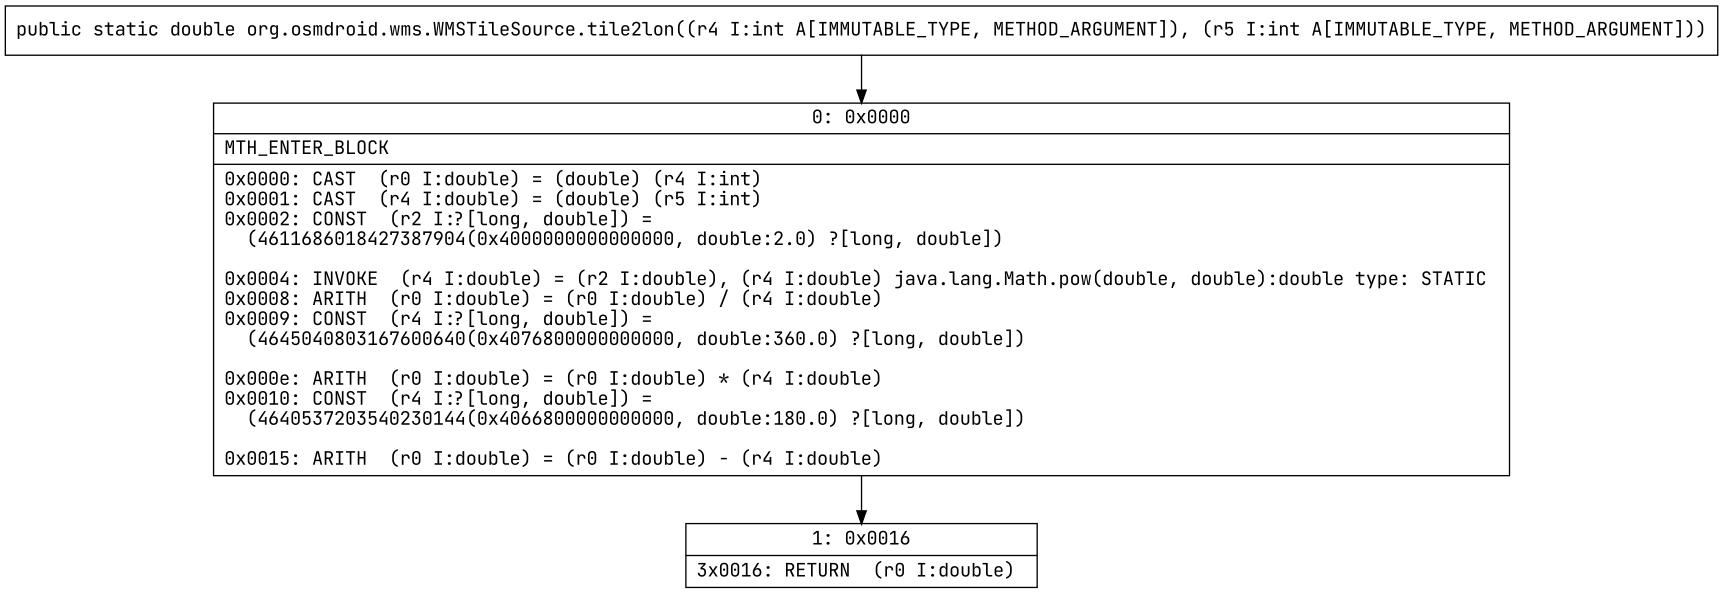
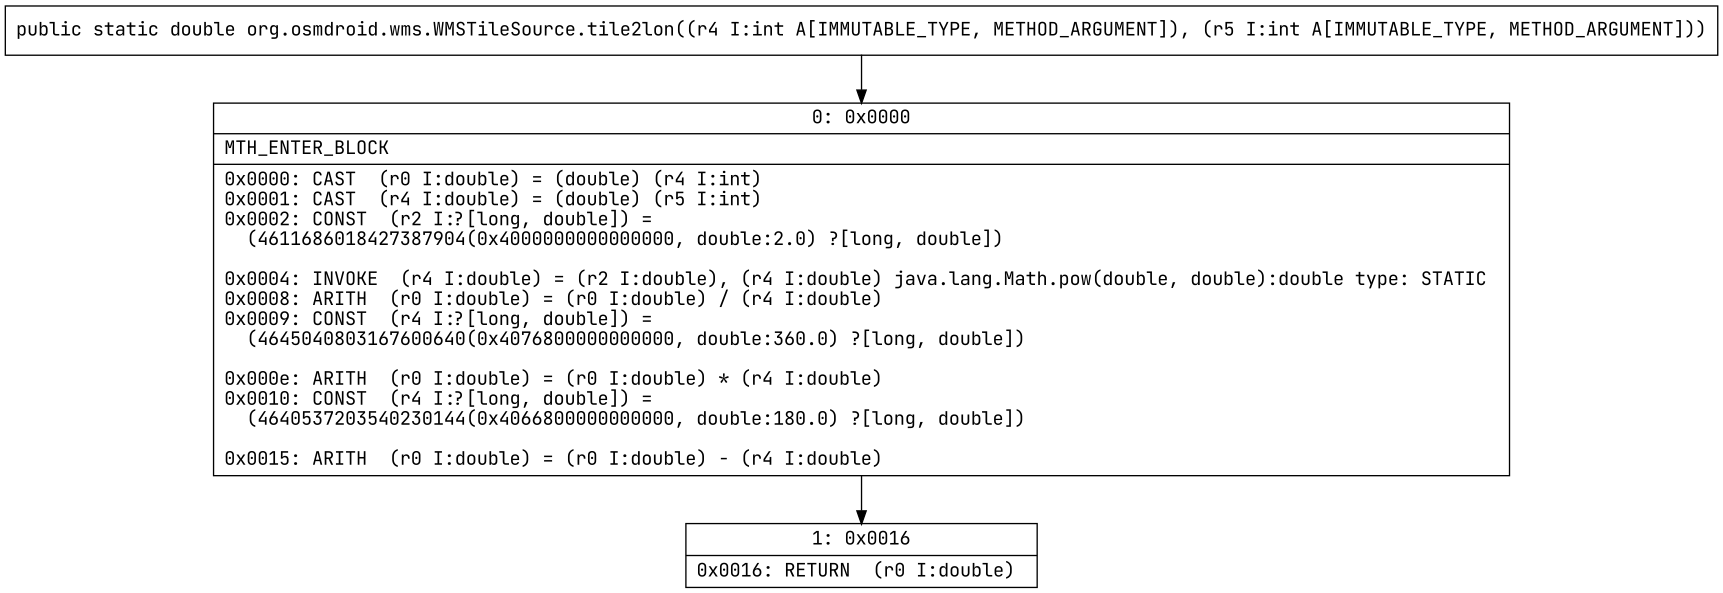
(862, 571) -> (862, 571)
